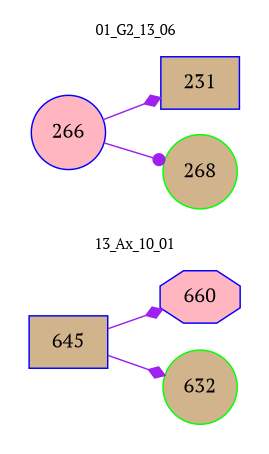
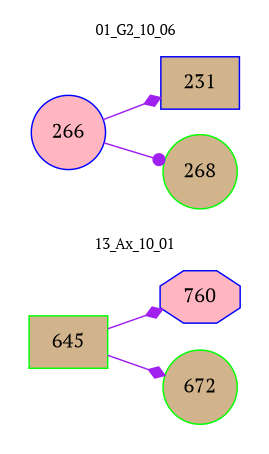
(135, 31) -> (135, 31)
(200, 297) -> (200, 297)
(68, 342) -> (68, 342)
(200, 387) -> (200, 387)
